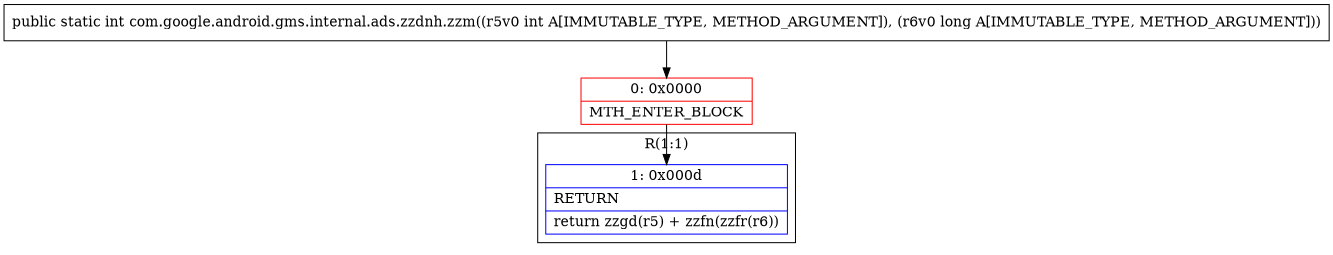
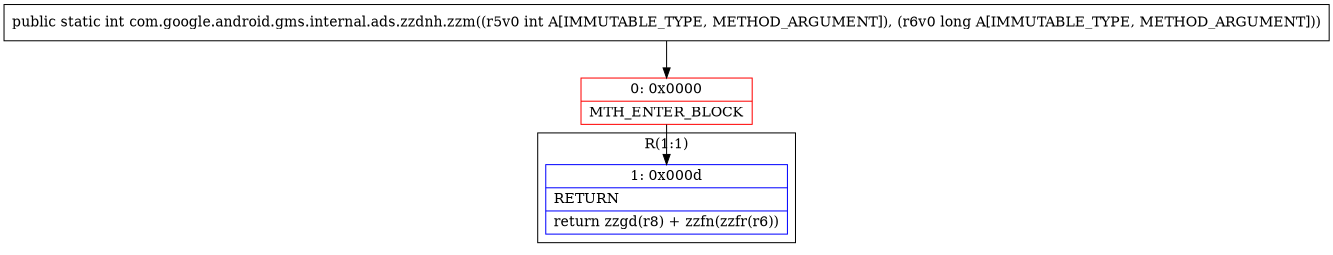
(667, 222) -> (667, 222)
